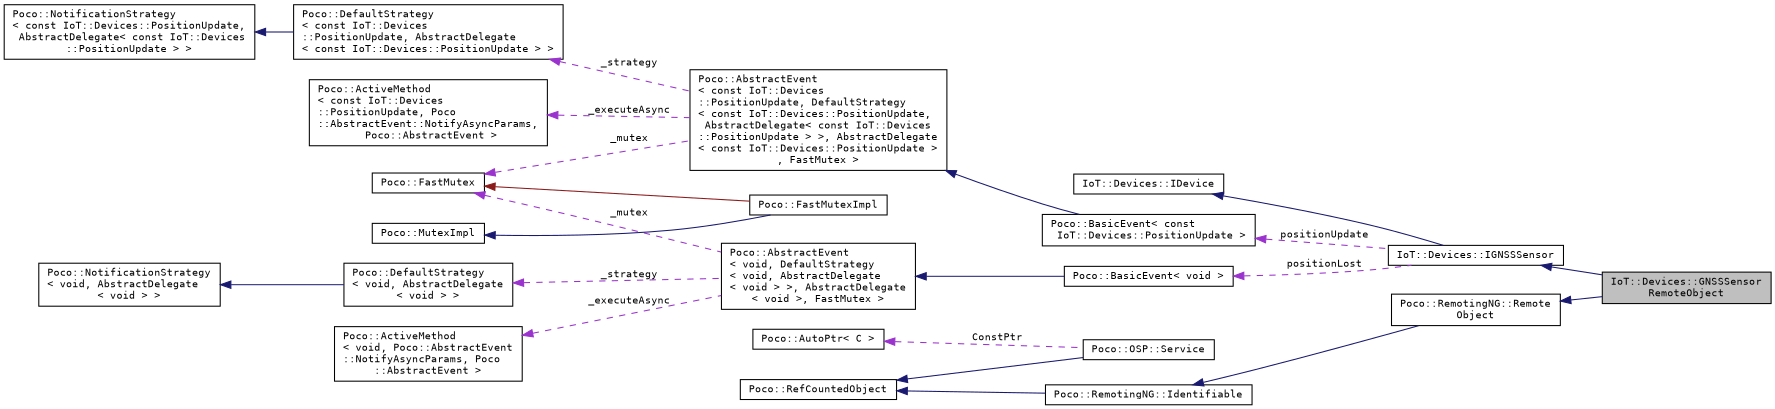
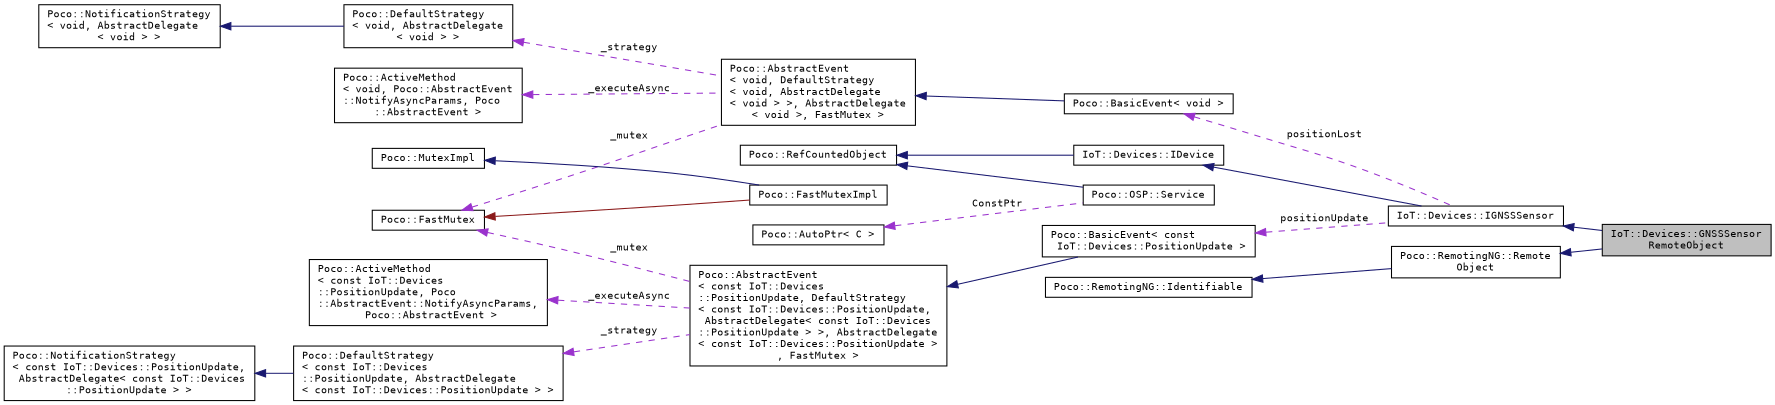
(976, 392) -> (991, 155)
